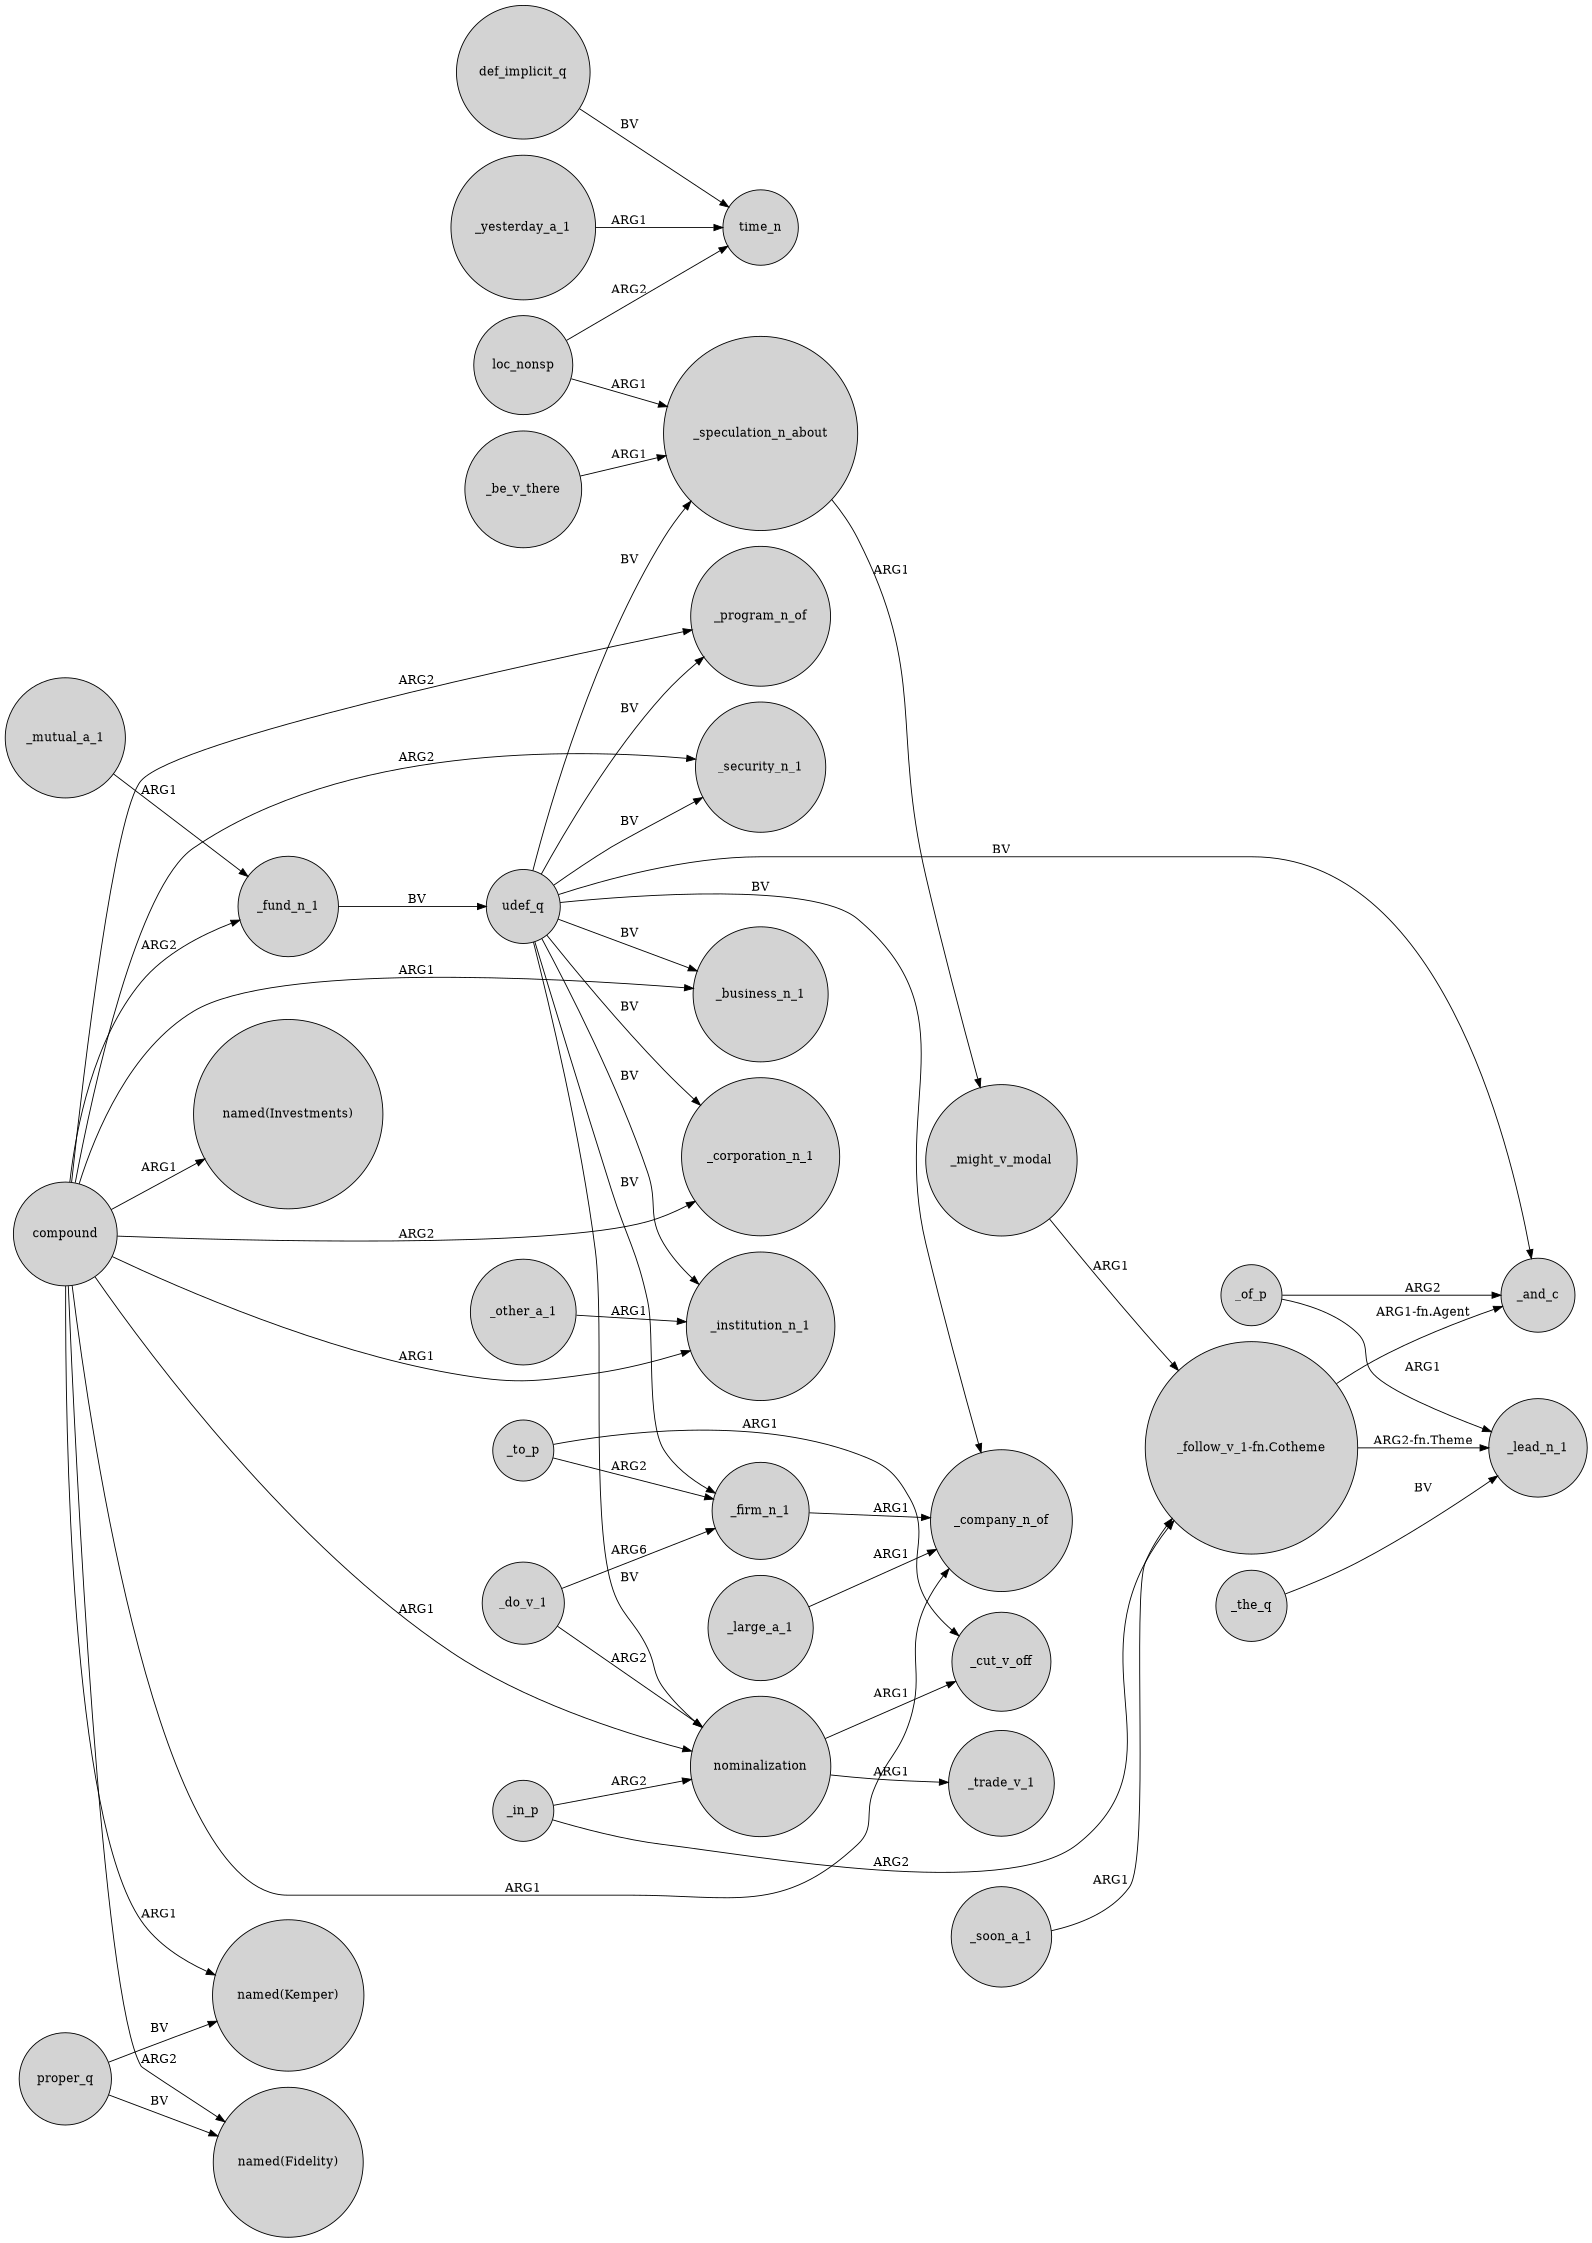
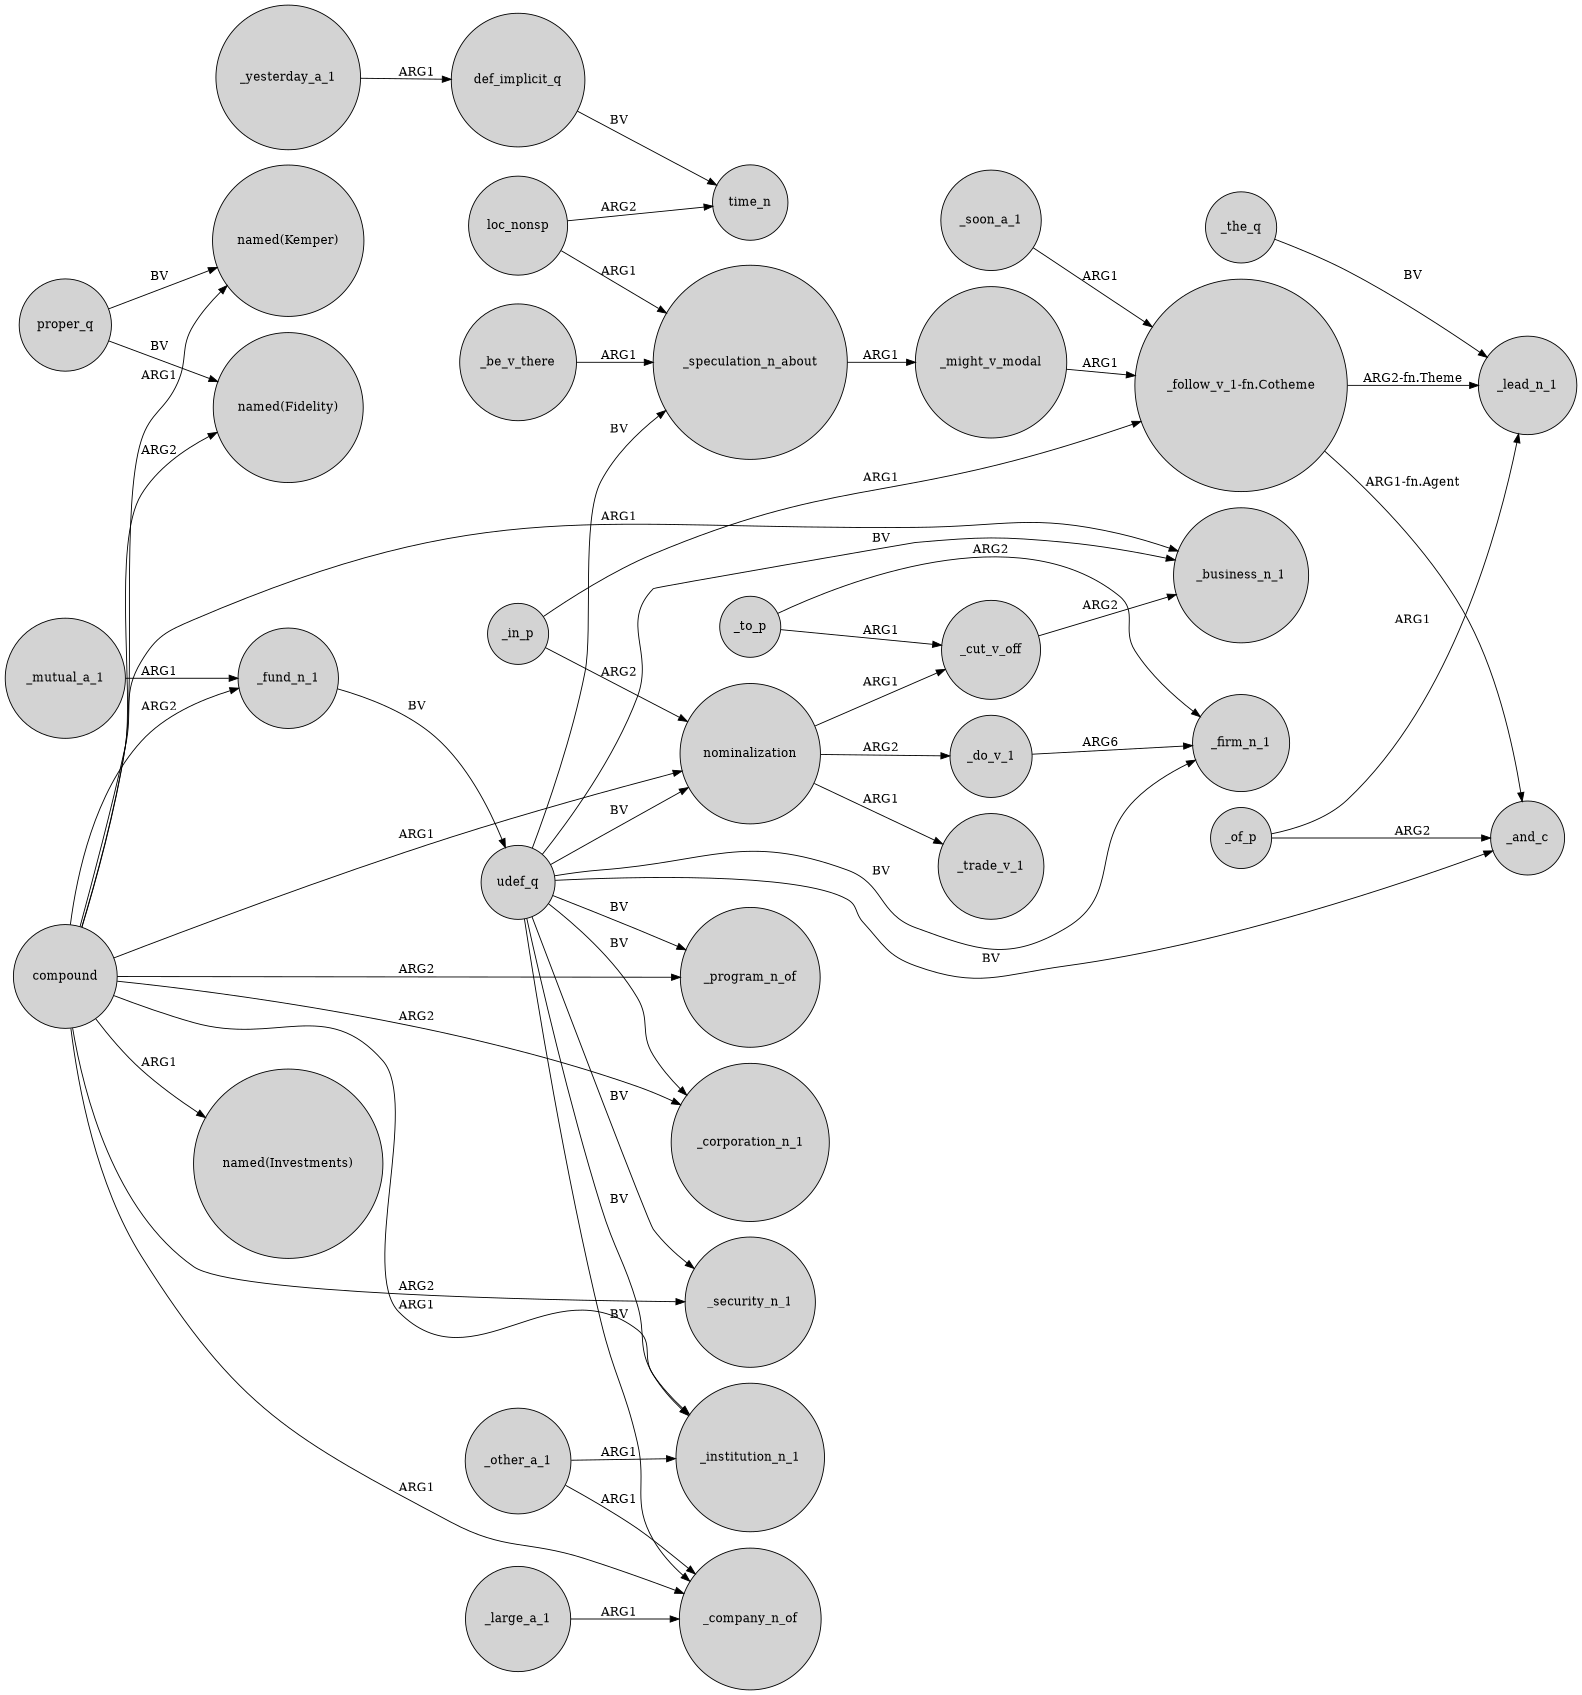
(655, 228) -> (401, 79)
none -> (1103, 616)
(865, 1515) -> (629, 1523)
(626, 1674) -> (881, 755)
(892, 1863) -> (881, 478)
